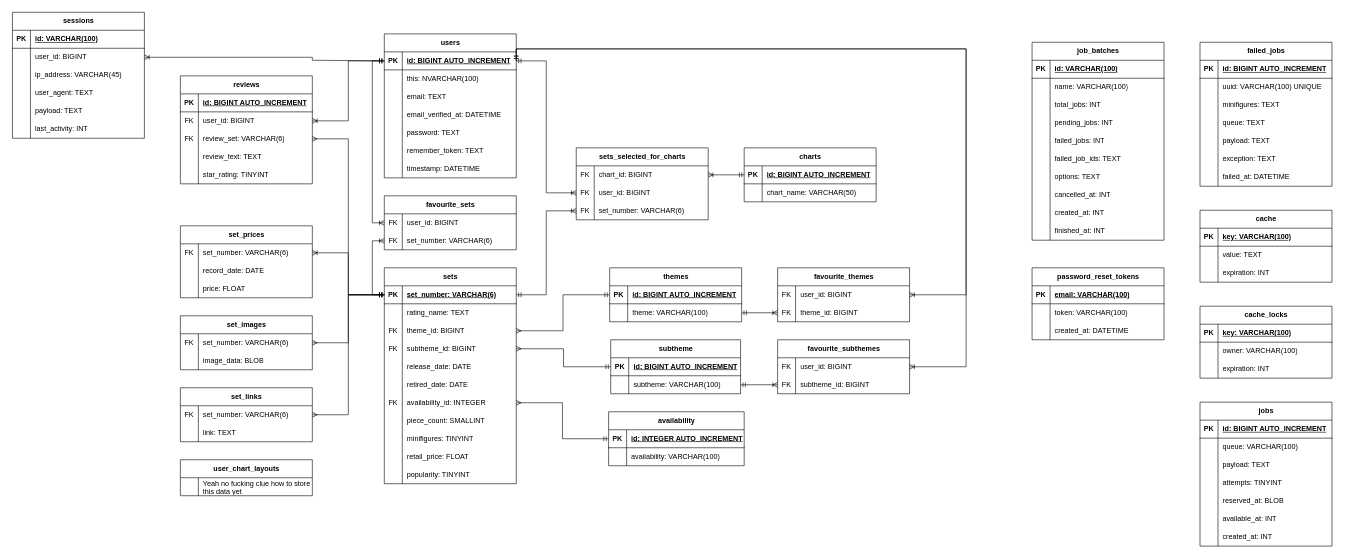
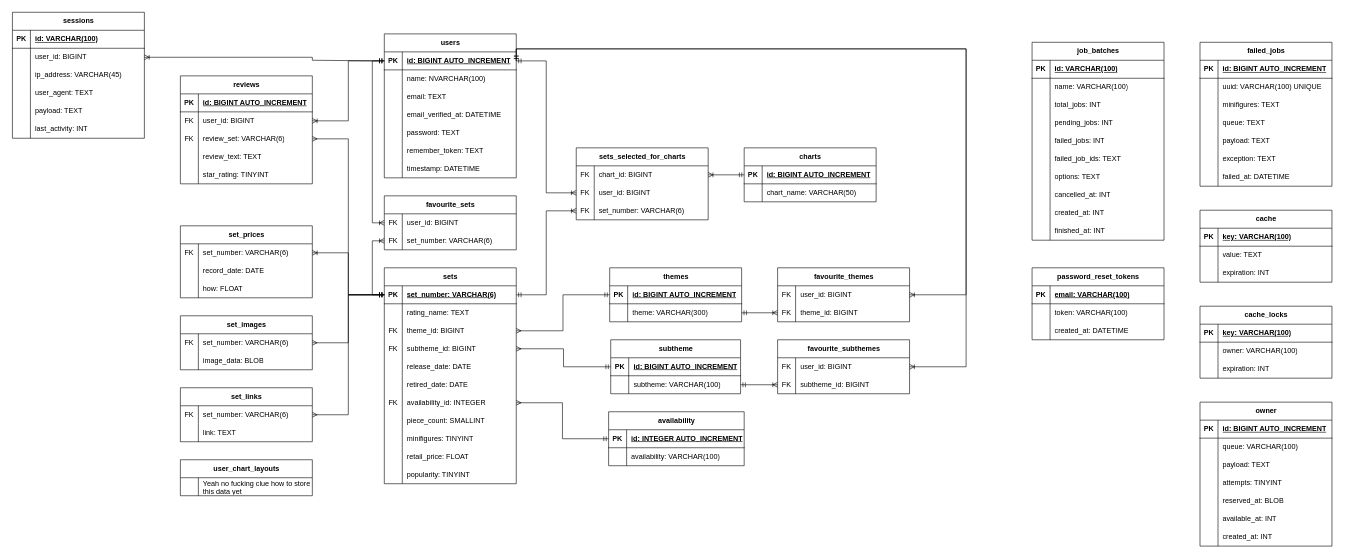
(443, 79) -> (444, 79)
(224, 289) -> (221, 289)
(669, 313) -> (669, 313)
(1267, 411) -> (1267, 411)
